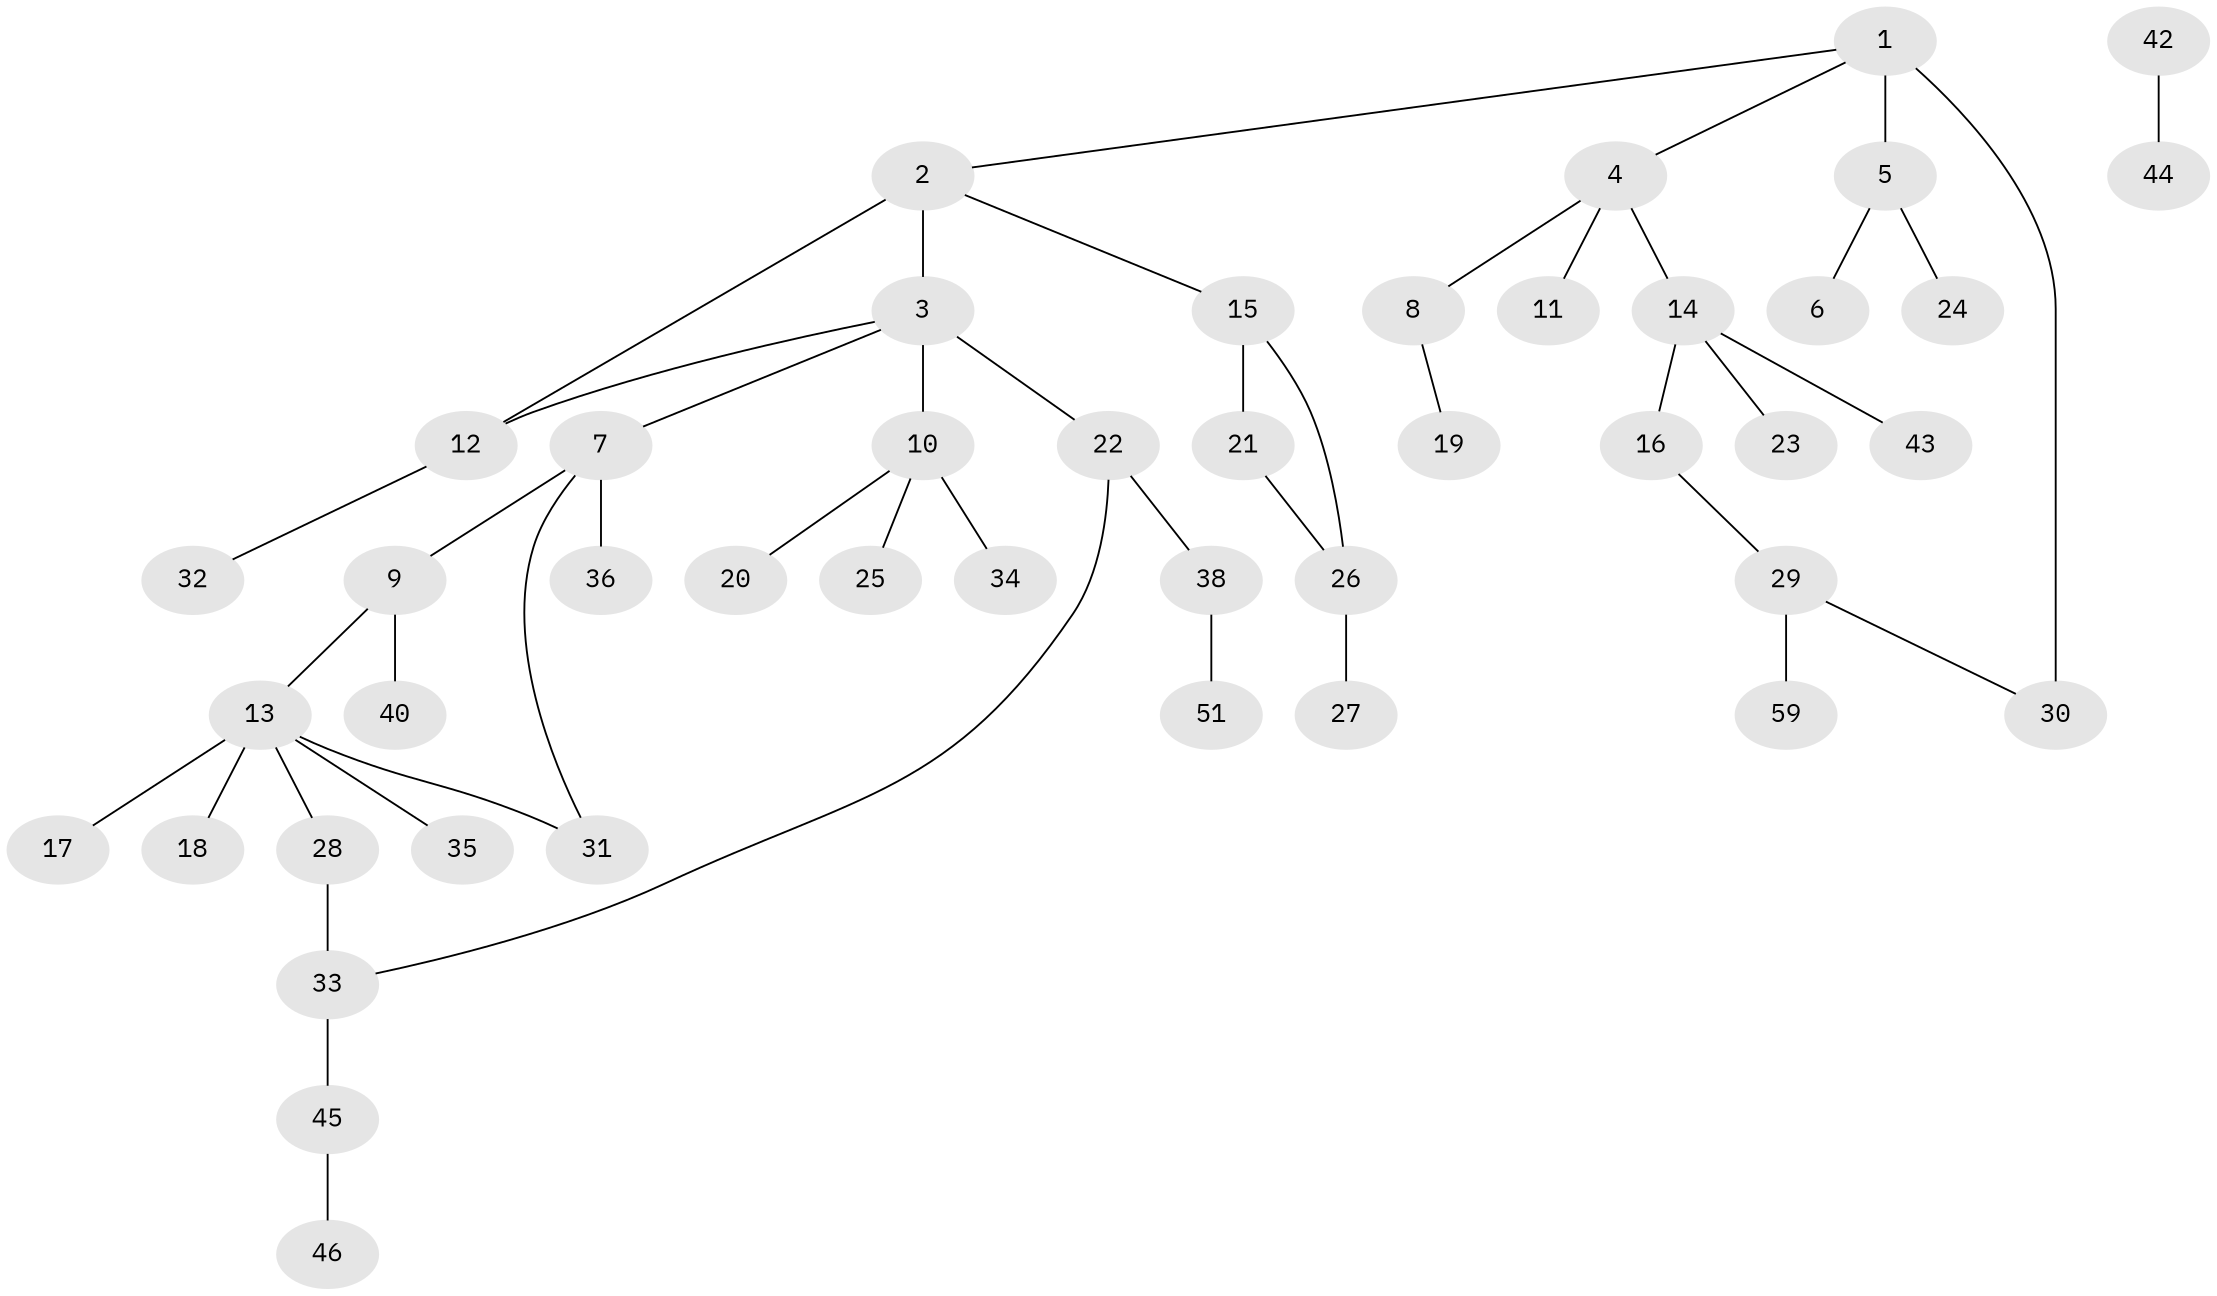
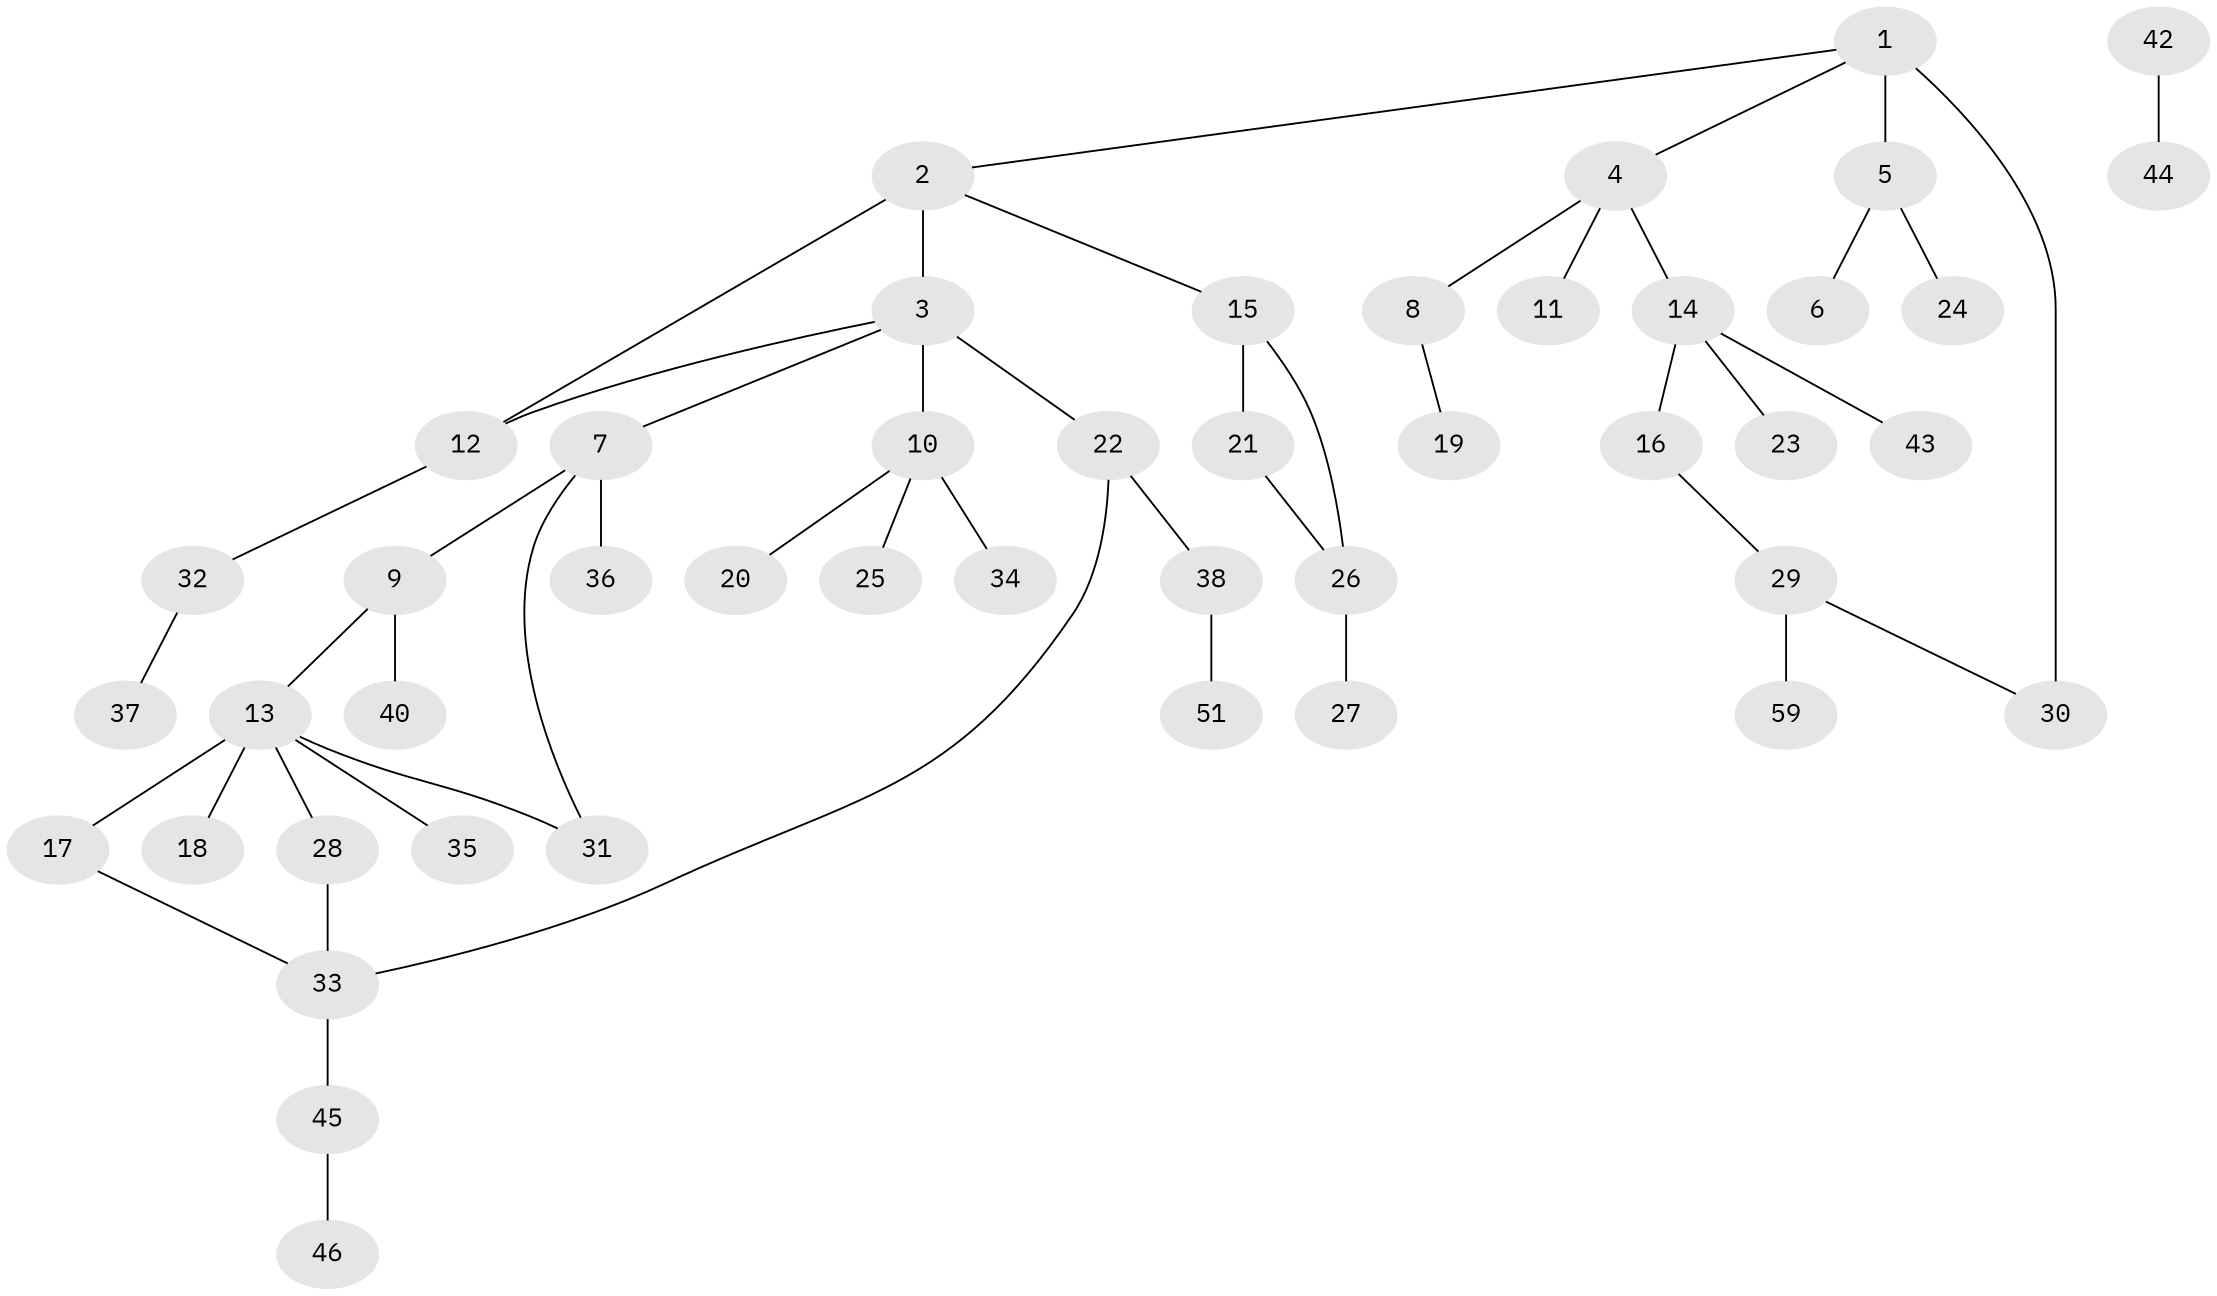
none -> (125, 715)
none -> (193, 917)
